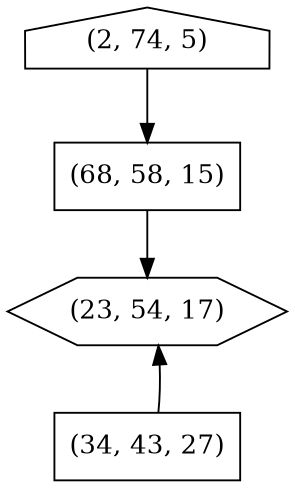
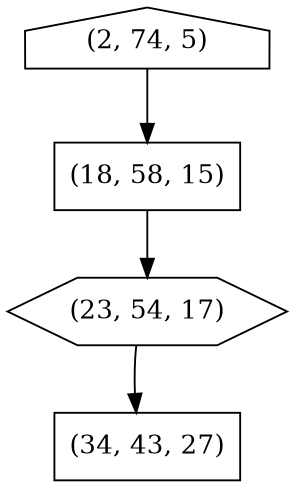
(147, 176) -> (147, 176)
(160, 389) -> (135, 370)
